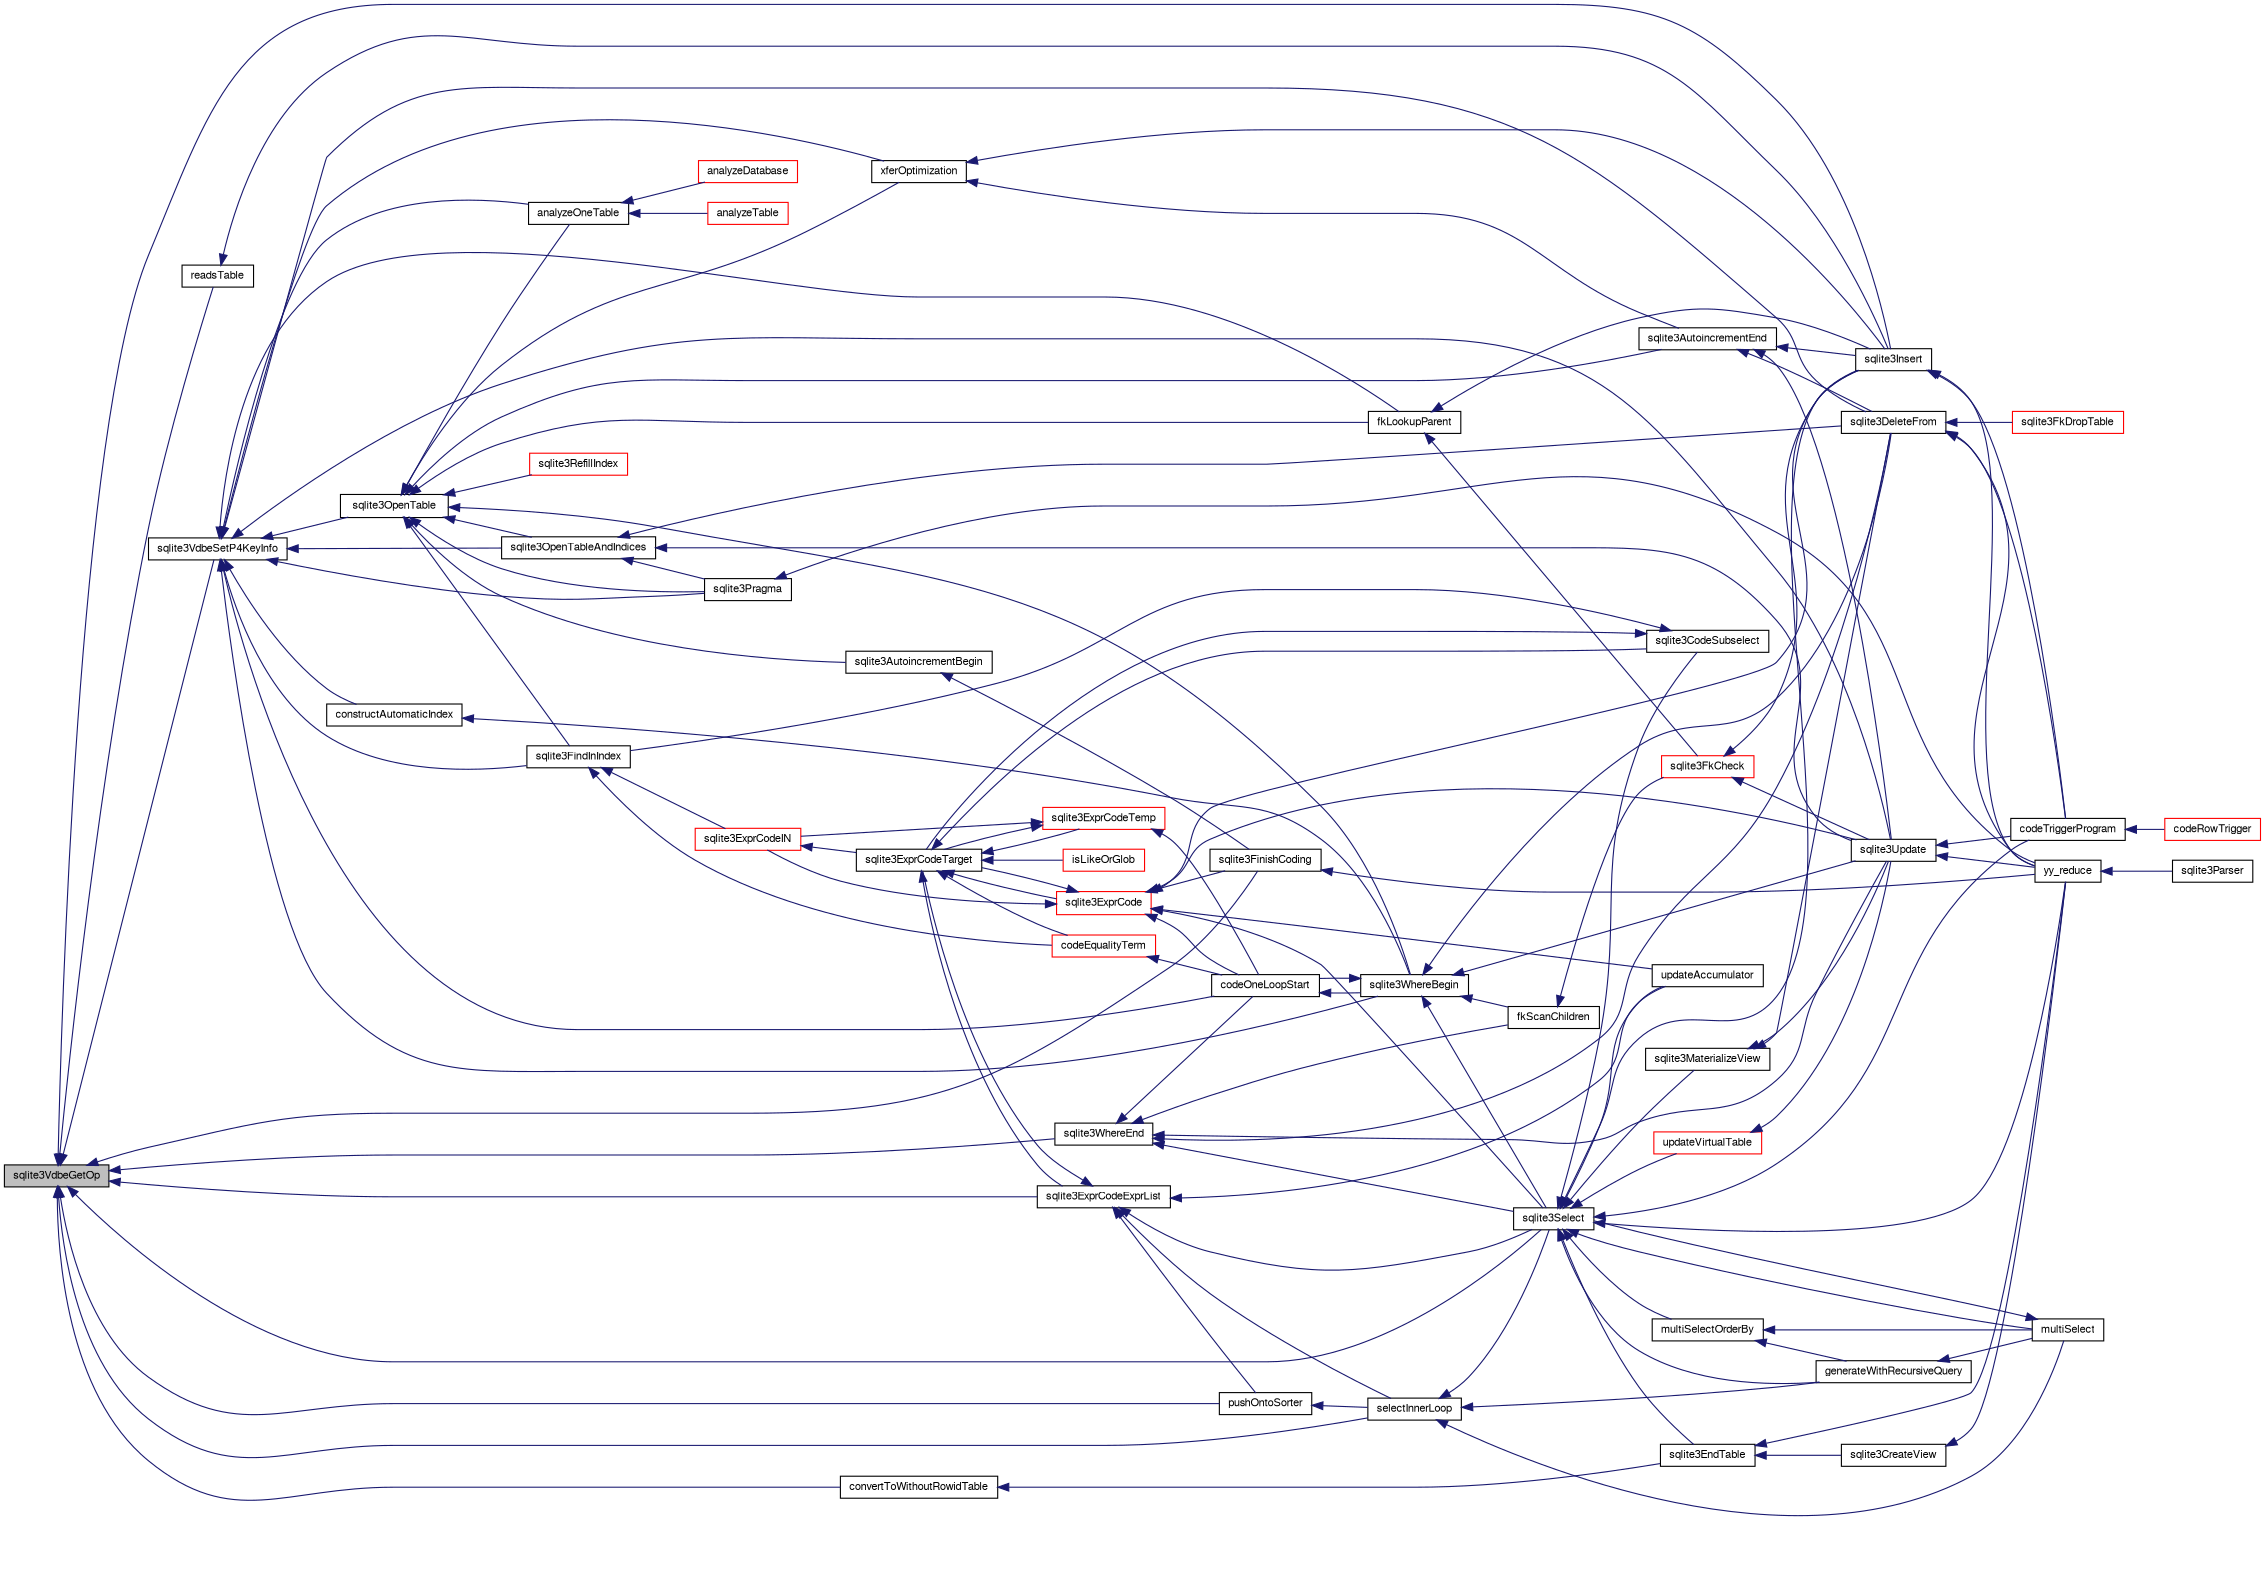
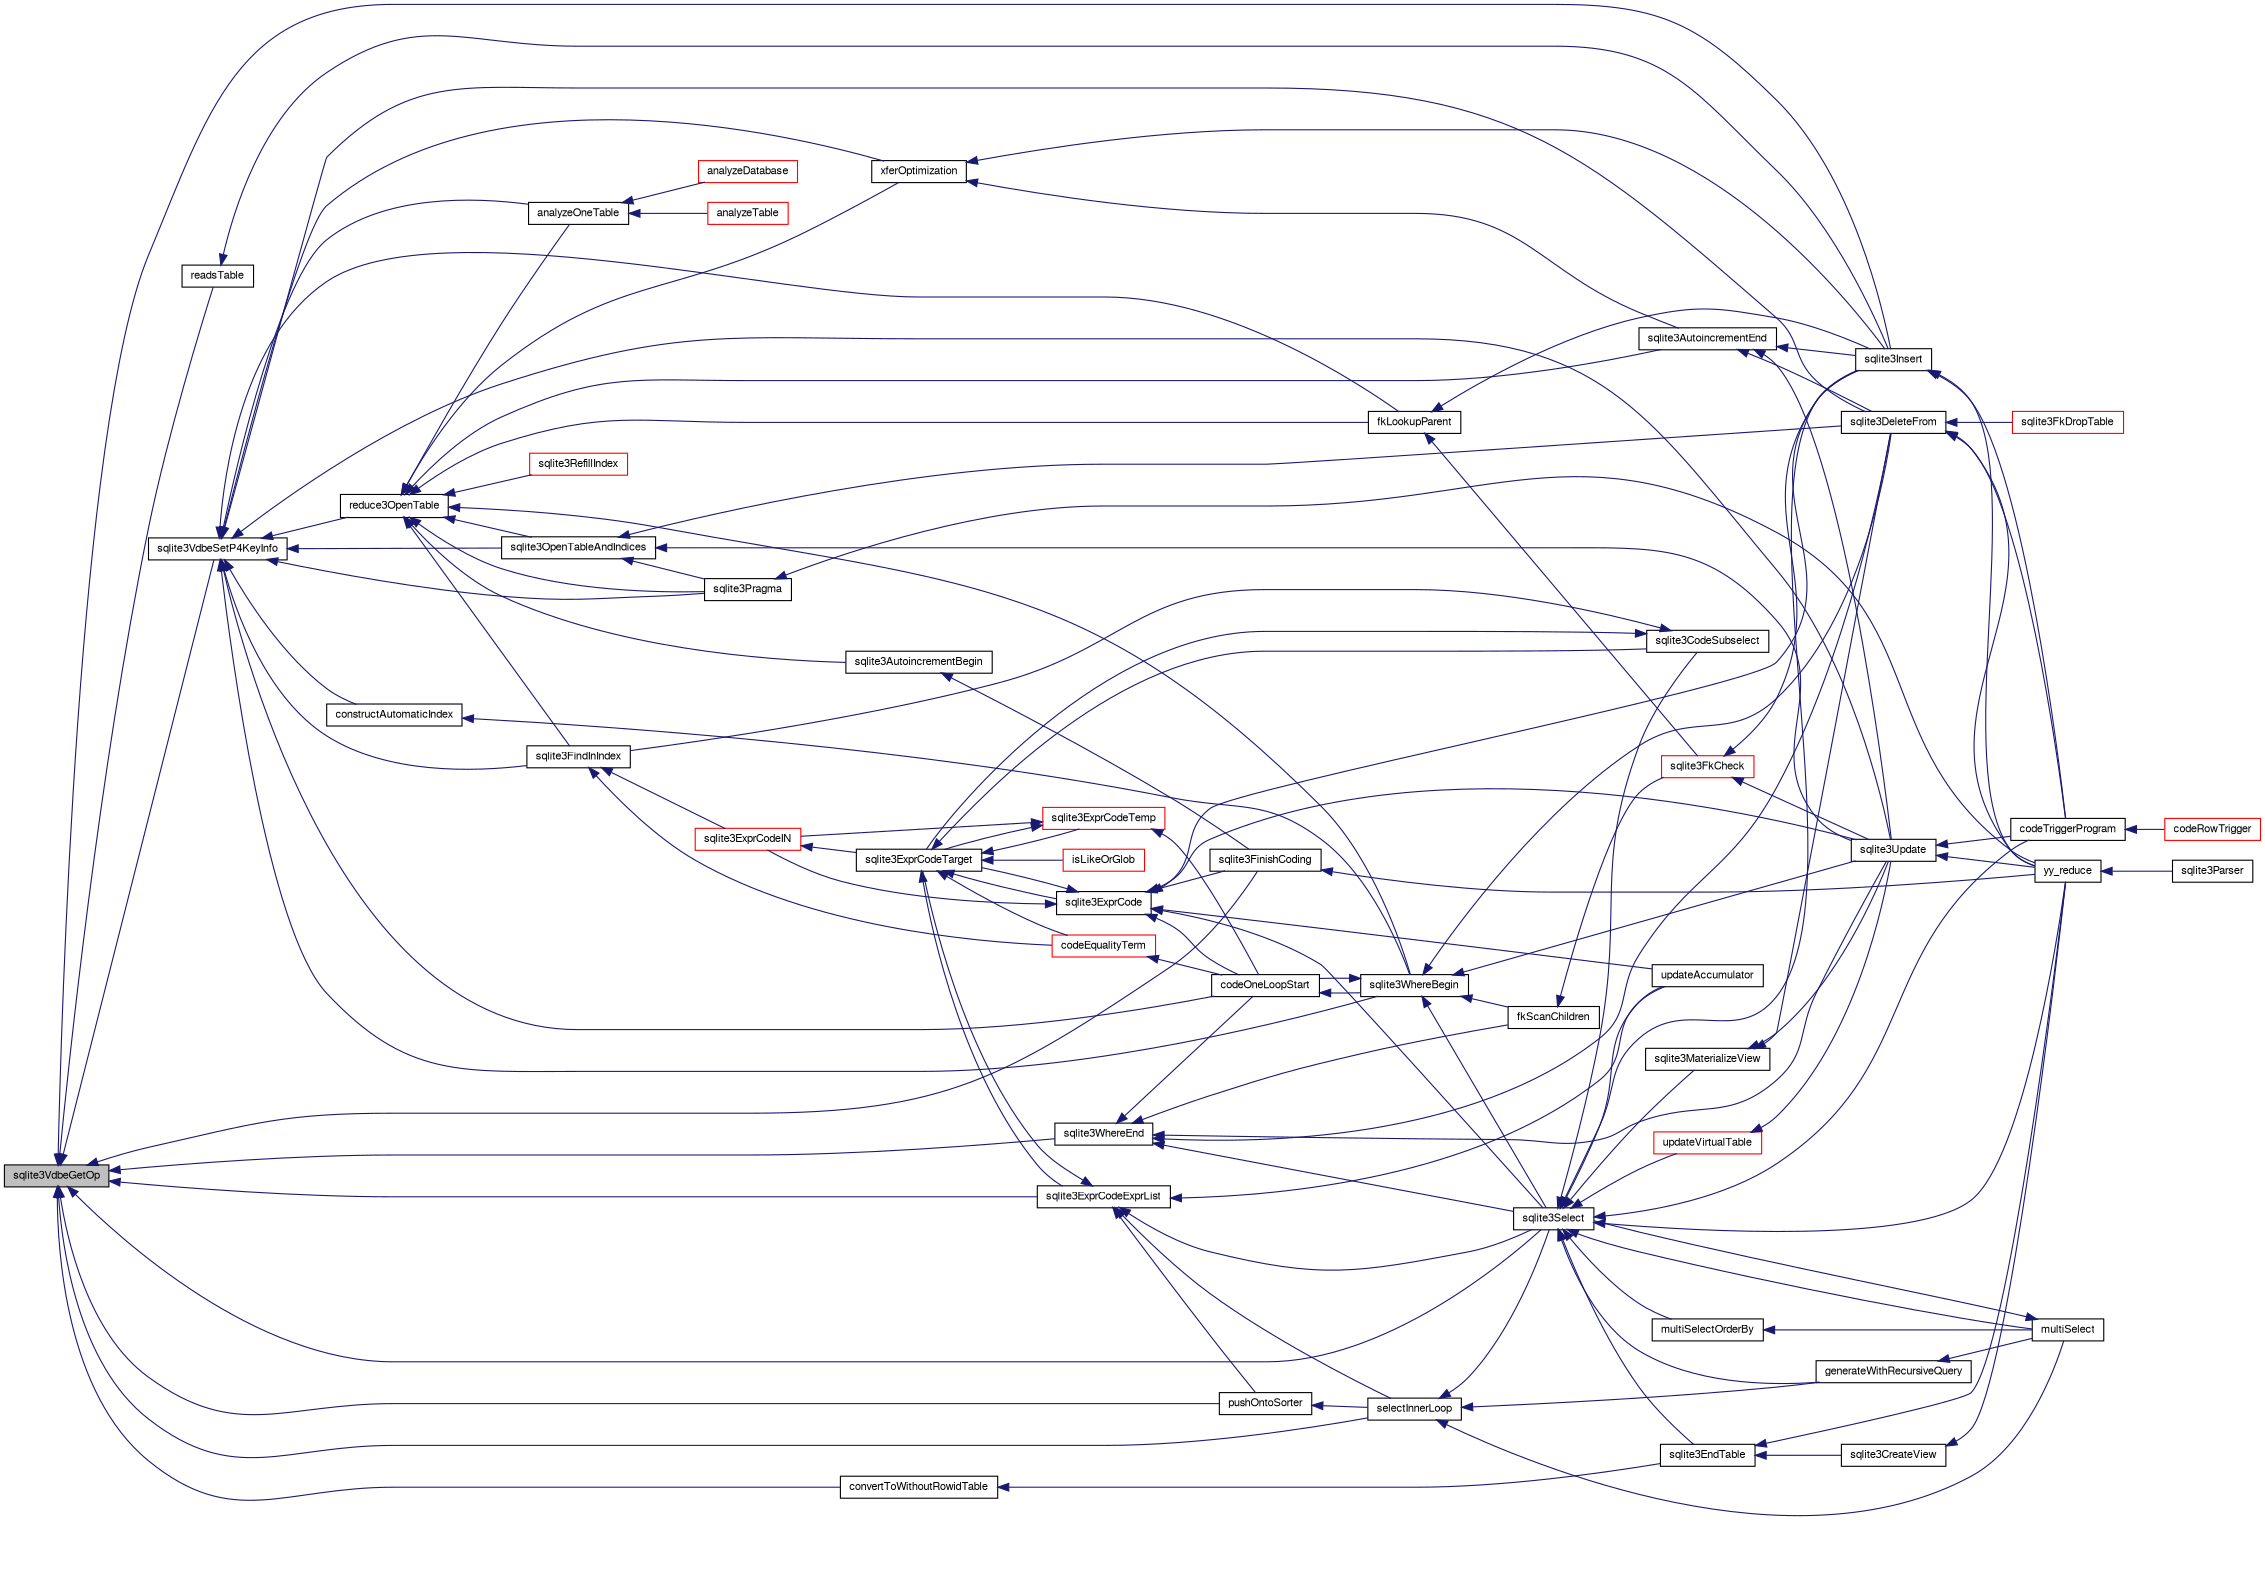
(394, 506) -> (394, 506)
(1104, 903) -> (1104, 903)
(1806, 1352) -> none
